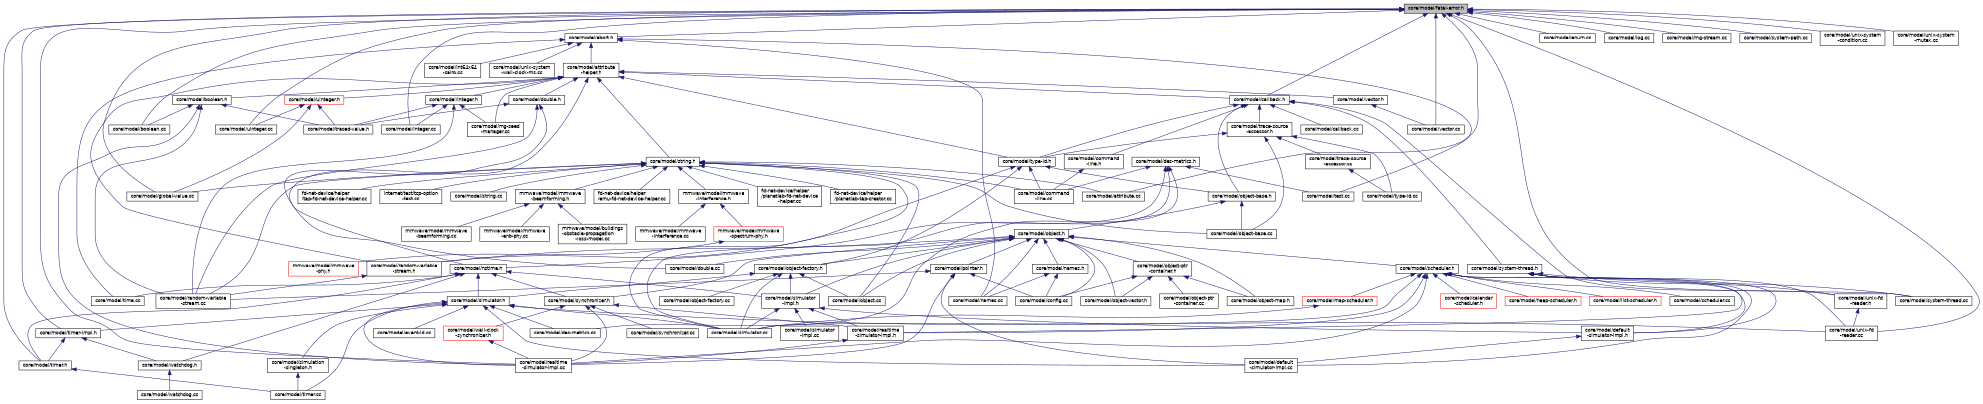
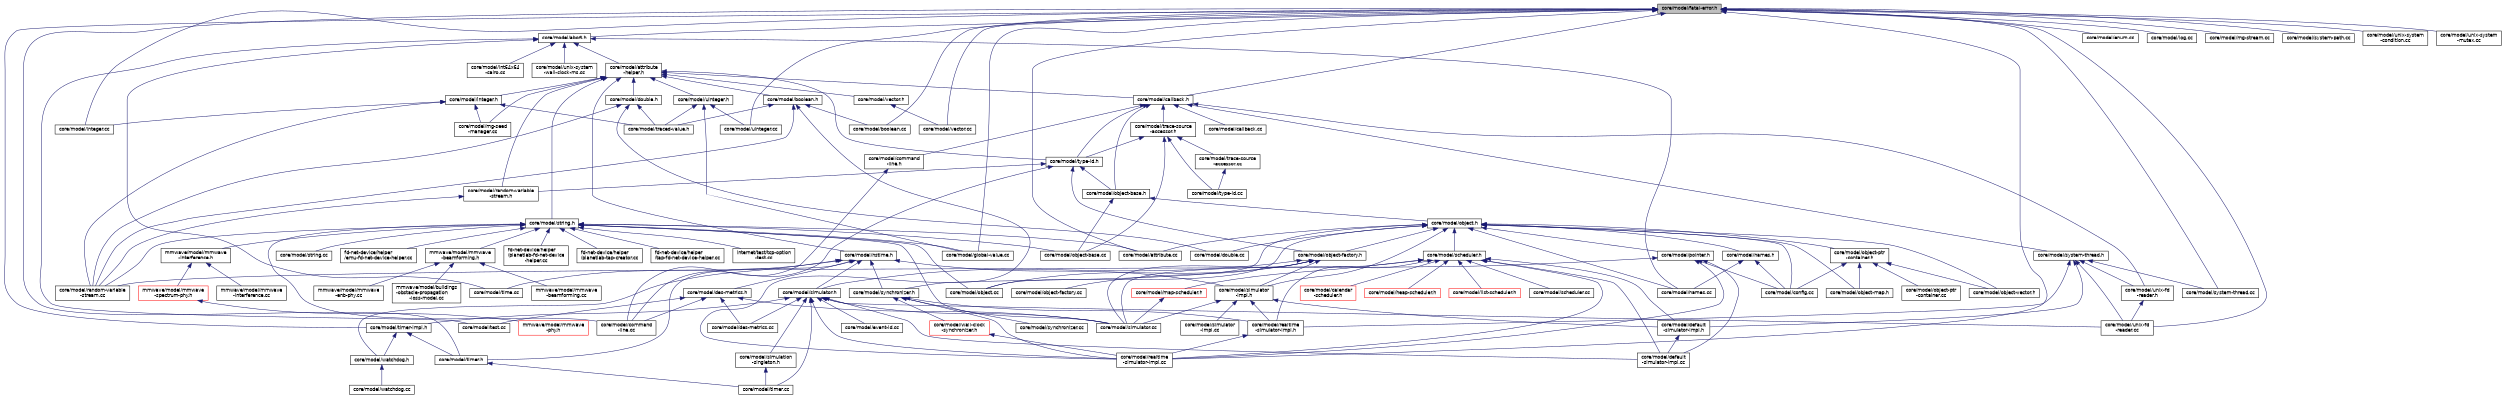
(314, 100) -> (703, 100)
(849, 241) -> (772, 280)
(626, 250) -> (1292, 232)
